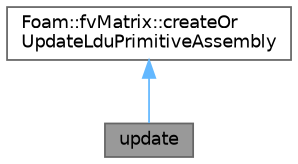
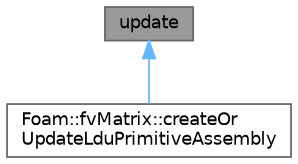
(149, 101) -> (149, 81)
